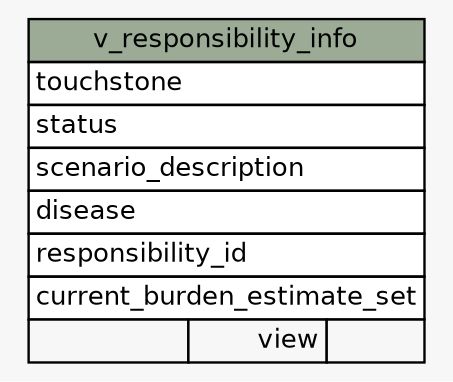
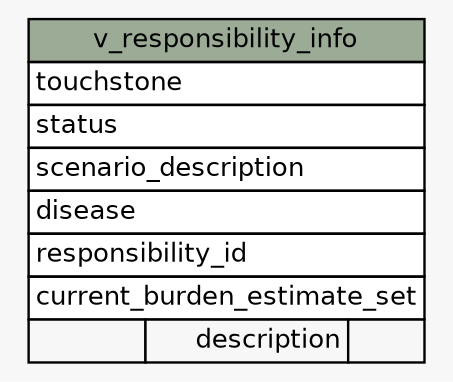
(289, 340) -> (268, 340)
